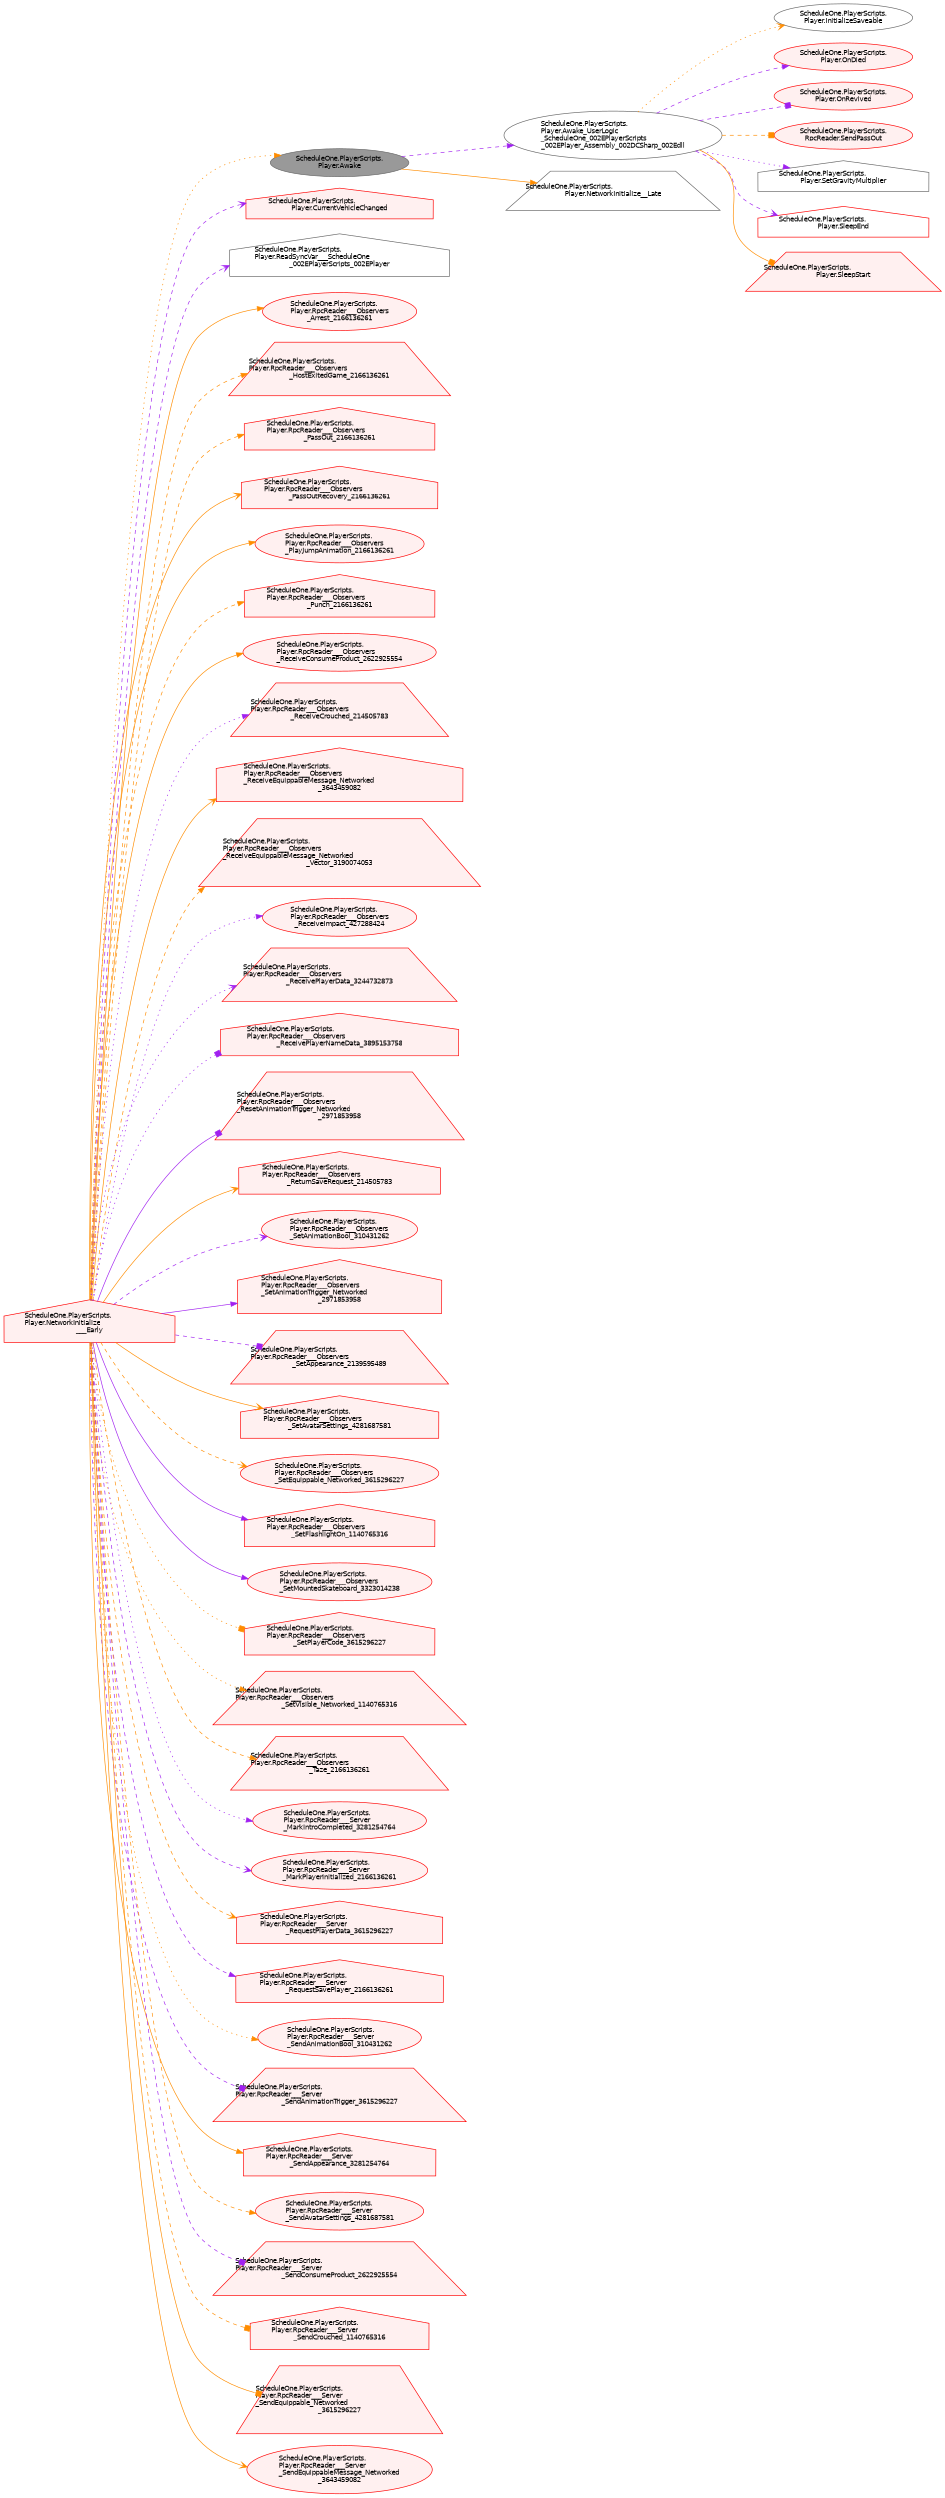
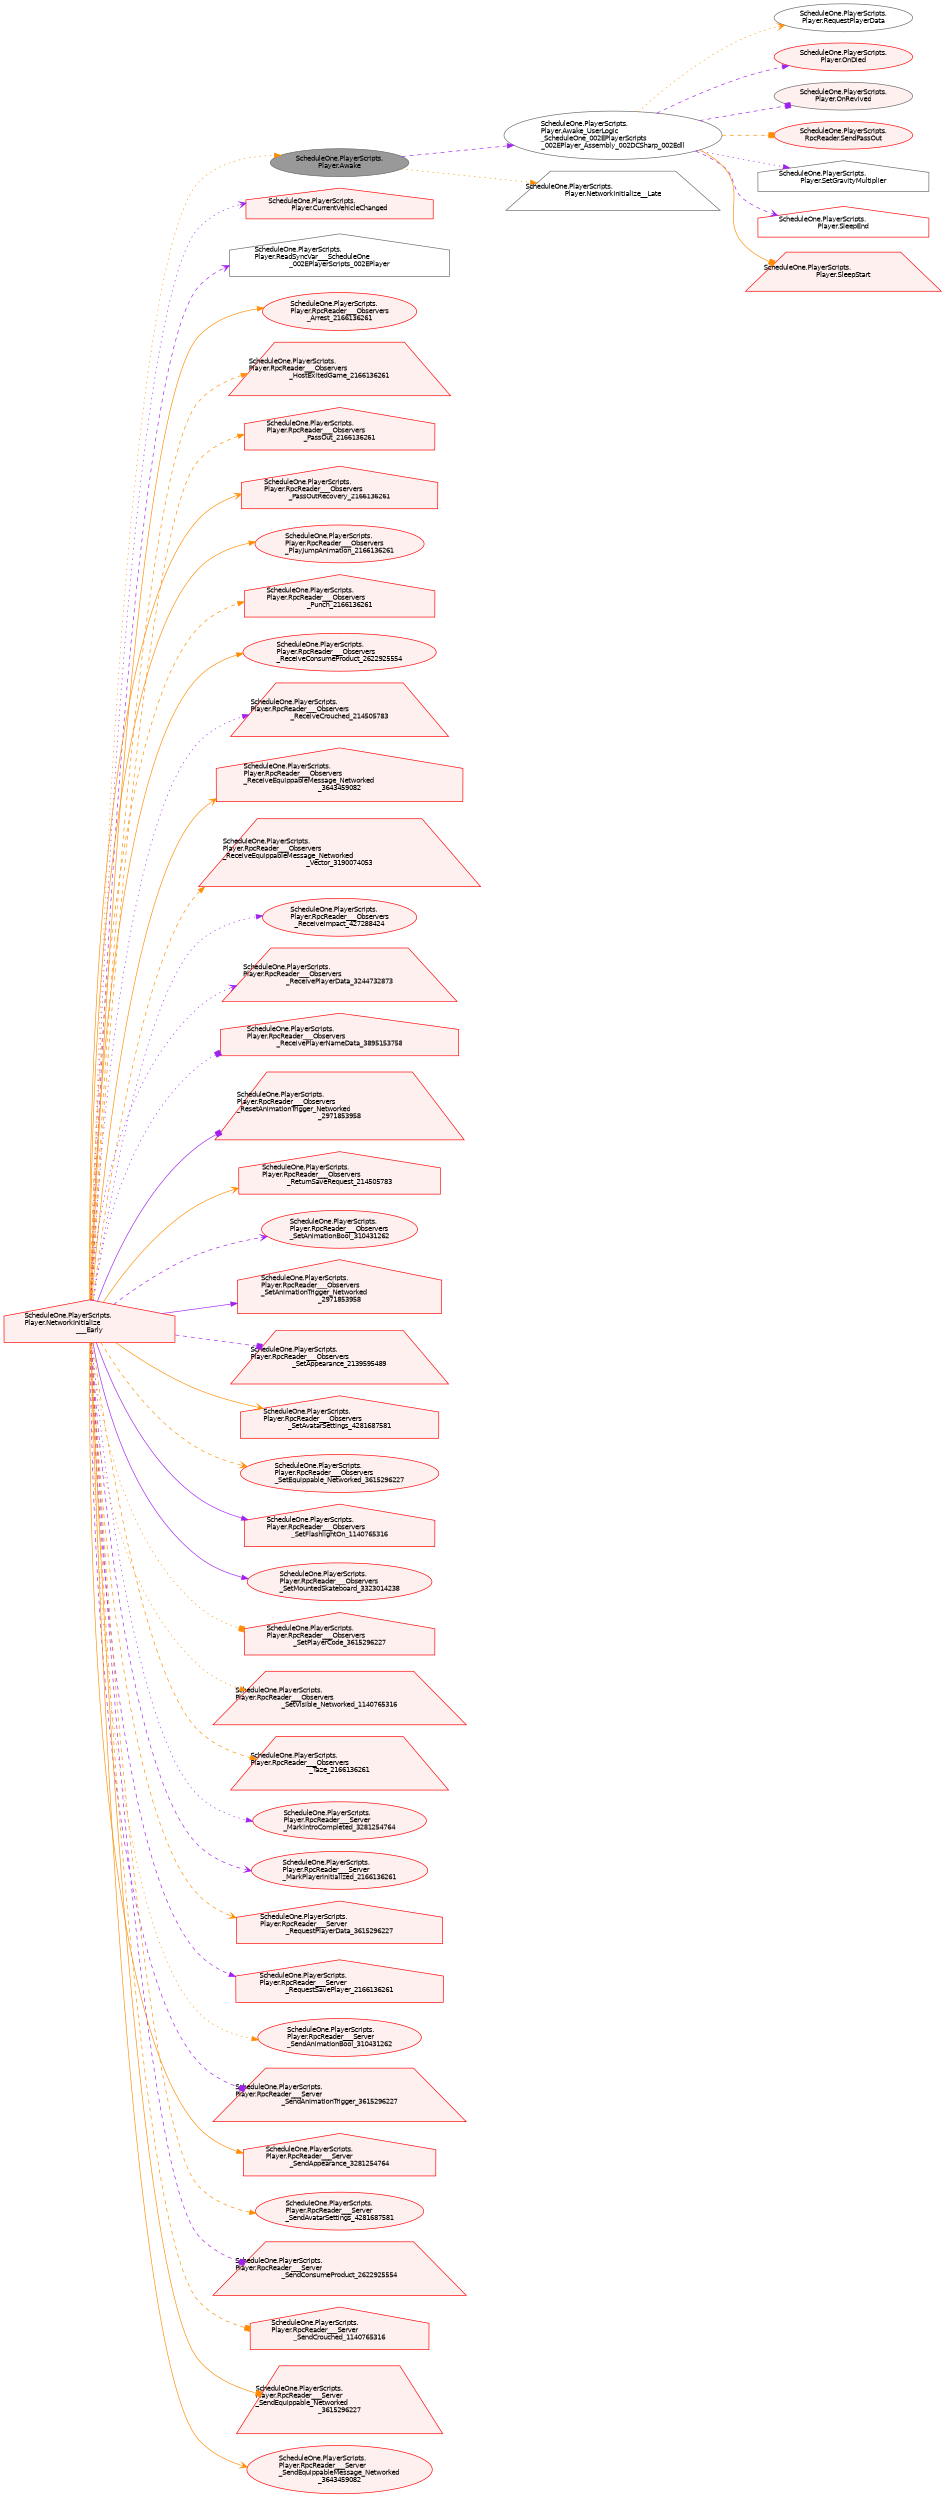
(843, 18) -> (843, 18)
(843, 96) -> (843, 96)
(466, 176) -> (466, 176)
(125, 652) -> (125, 652)
